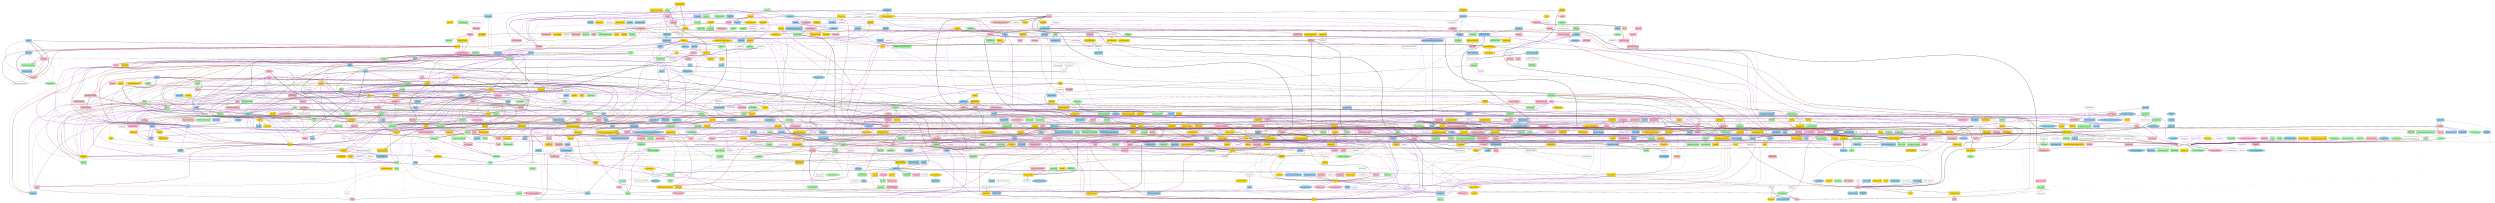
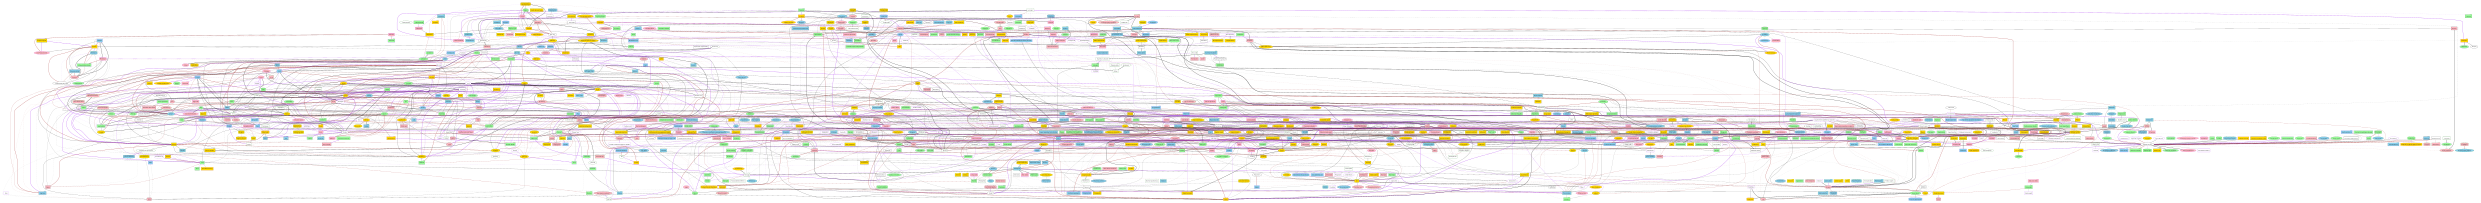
(1056, 22) -> (1153, 22)
none -> (664, 28)
